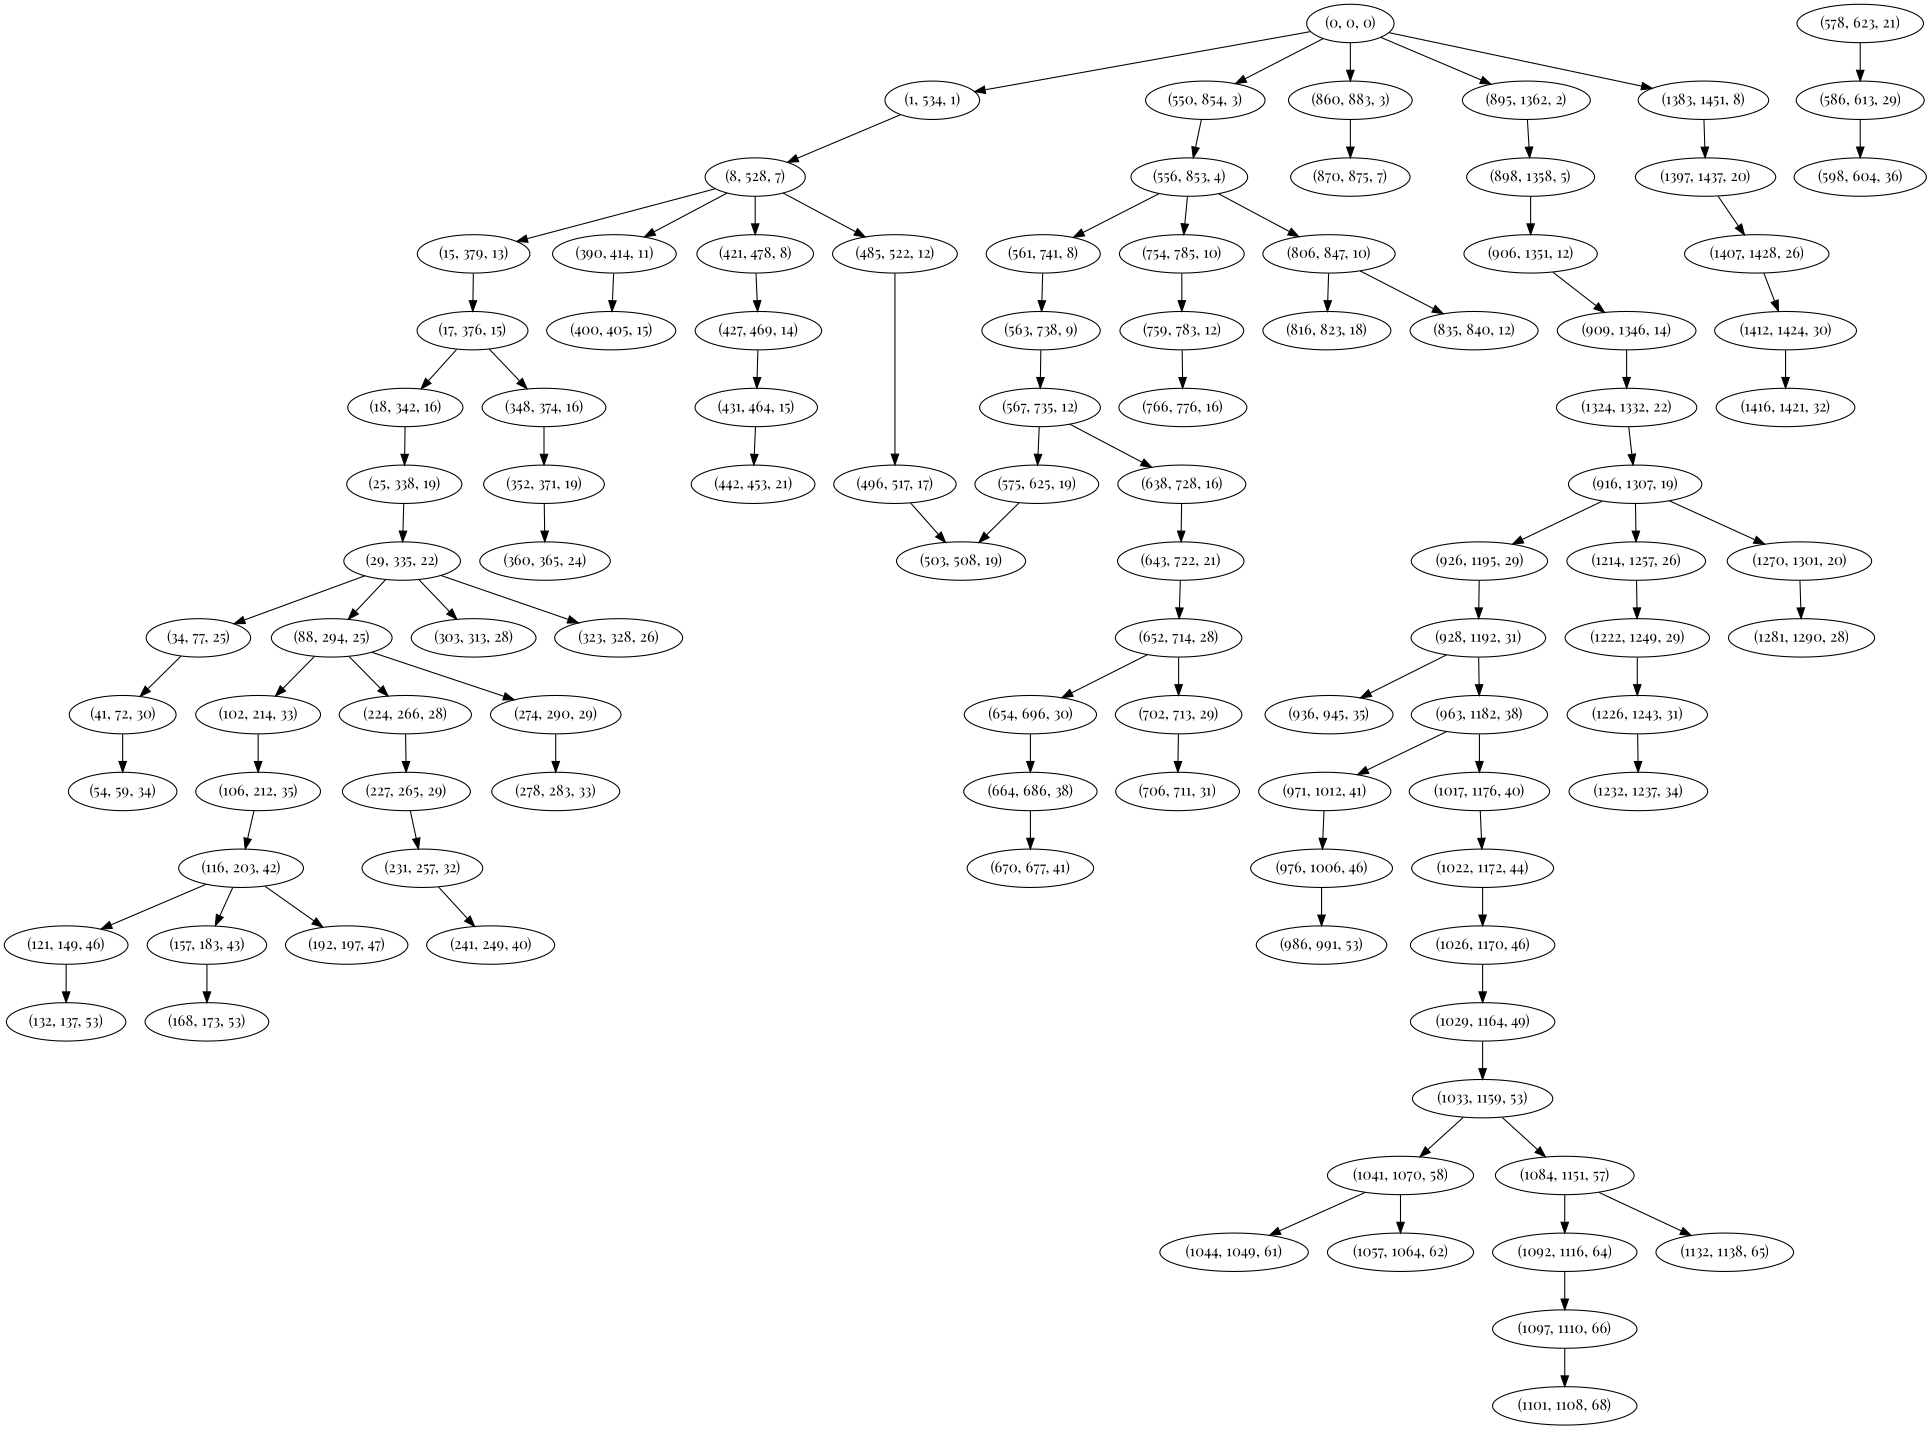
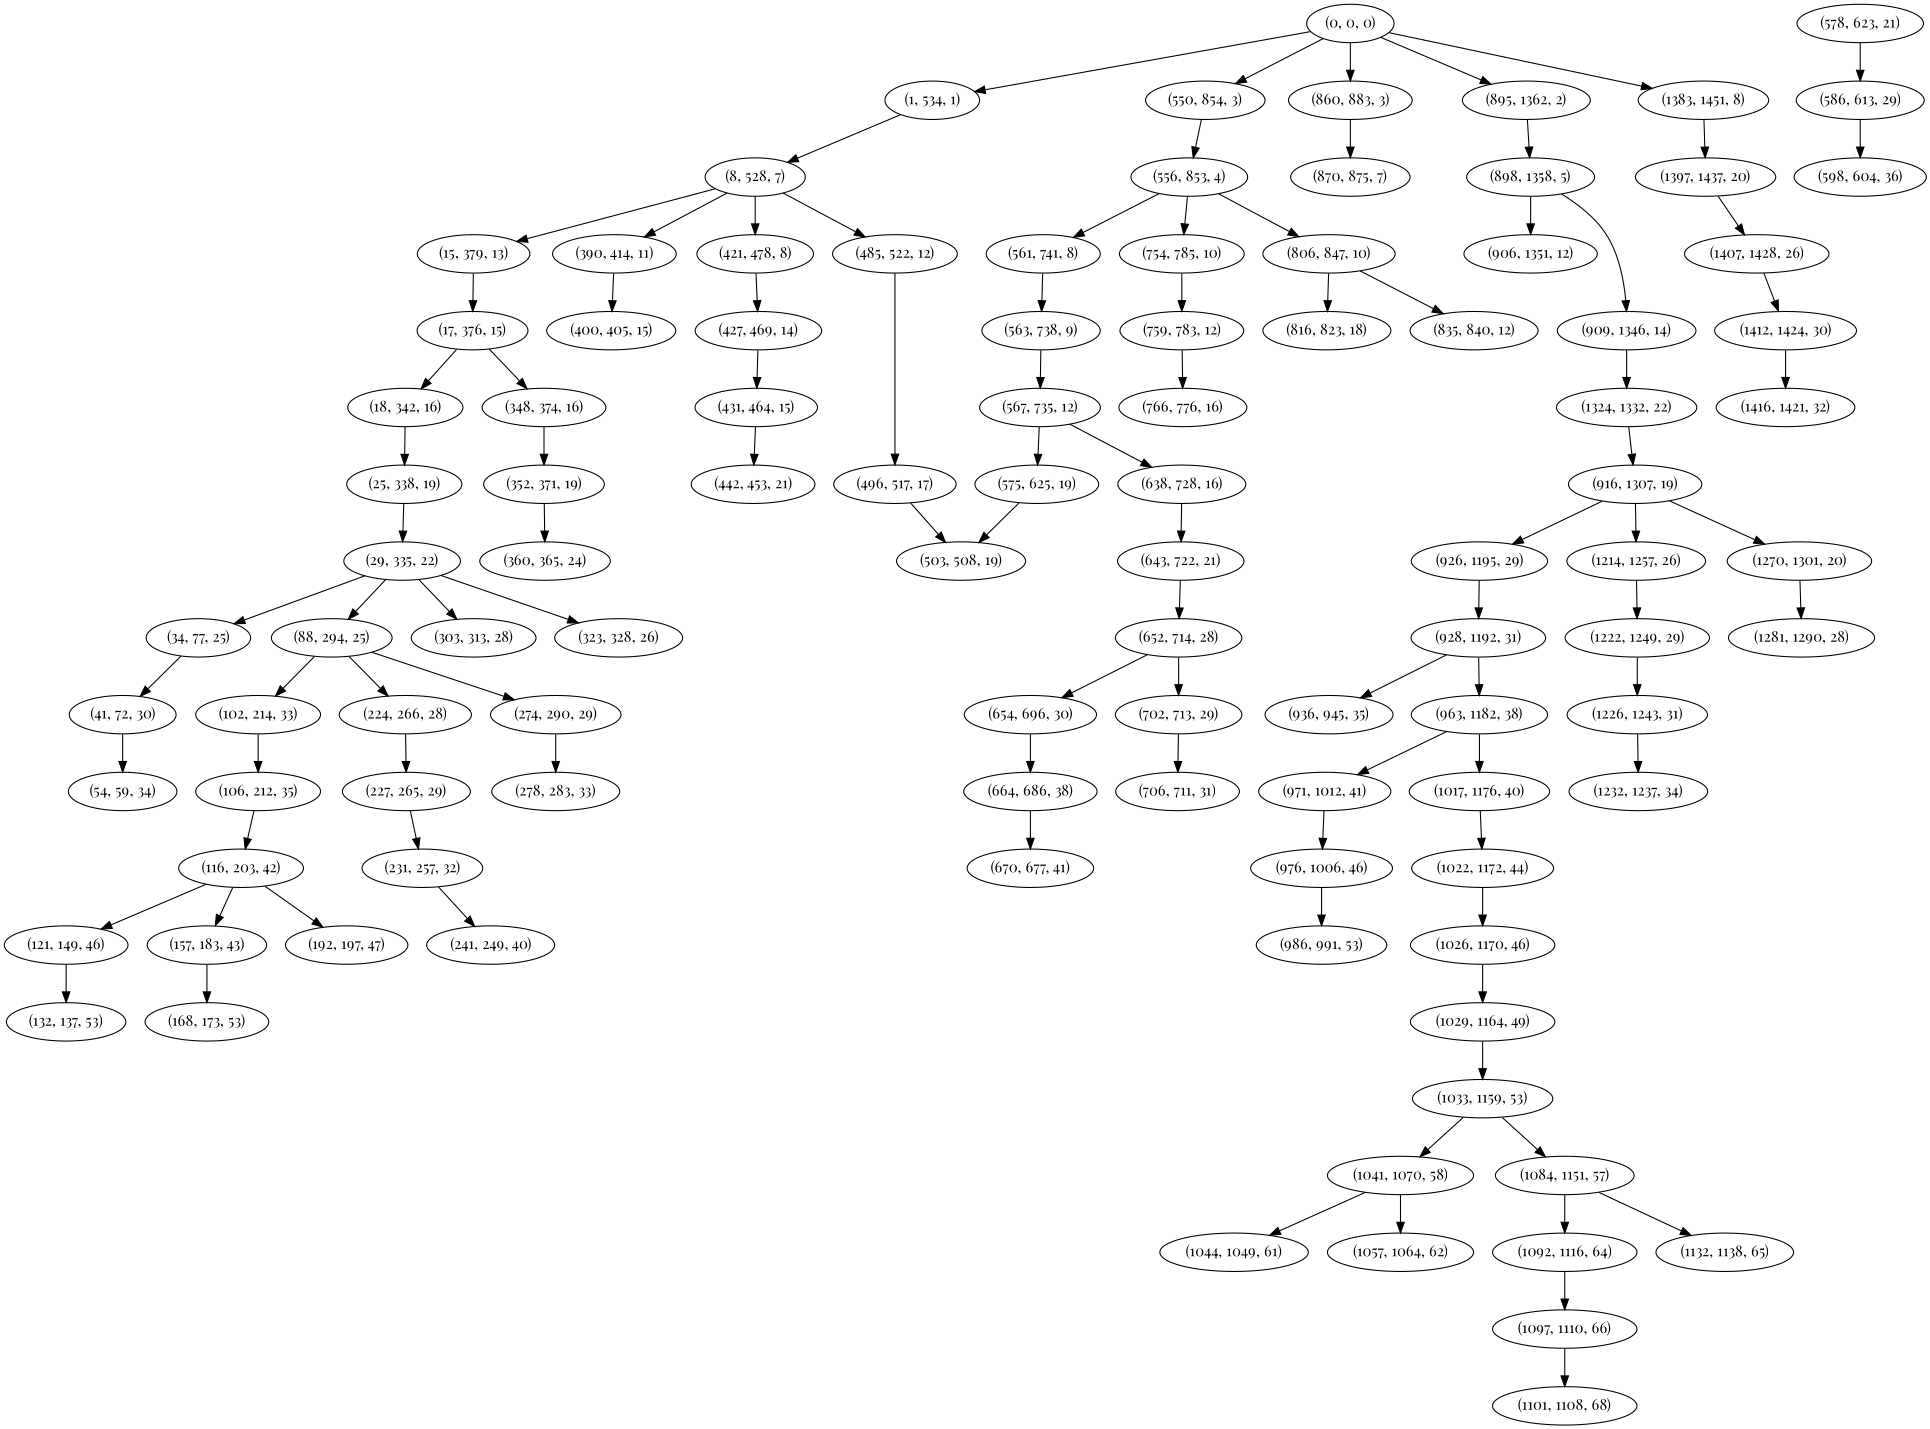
(1574, 289) -> (1608, 238)
